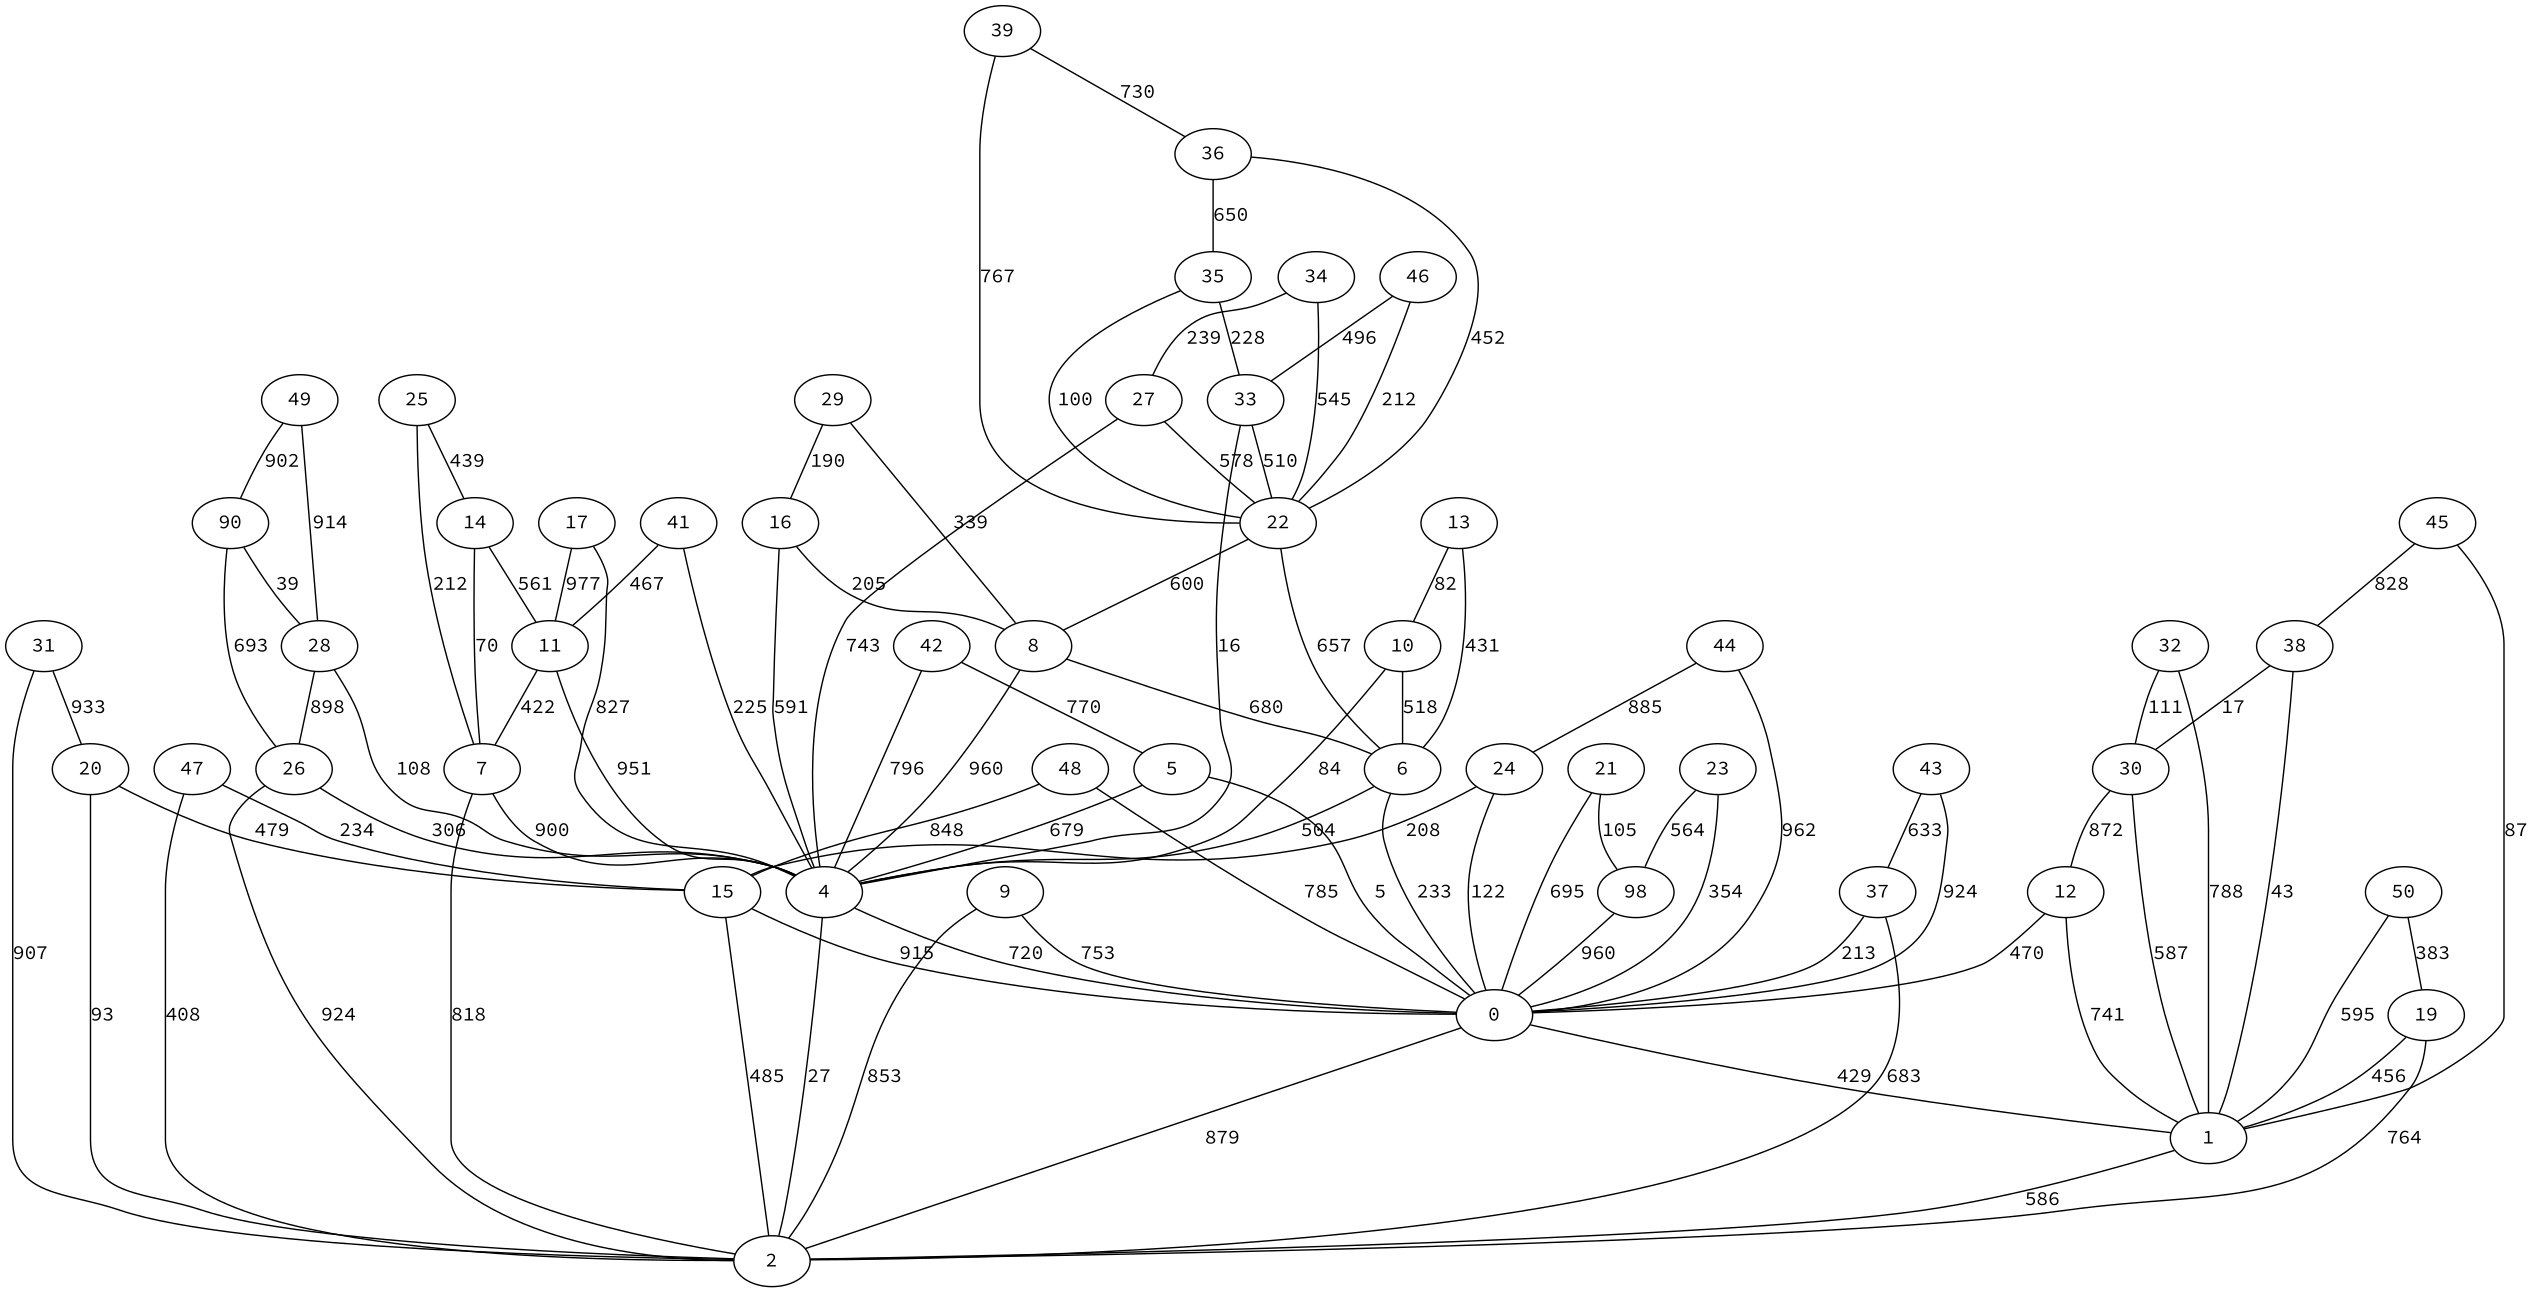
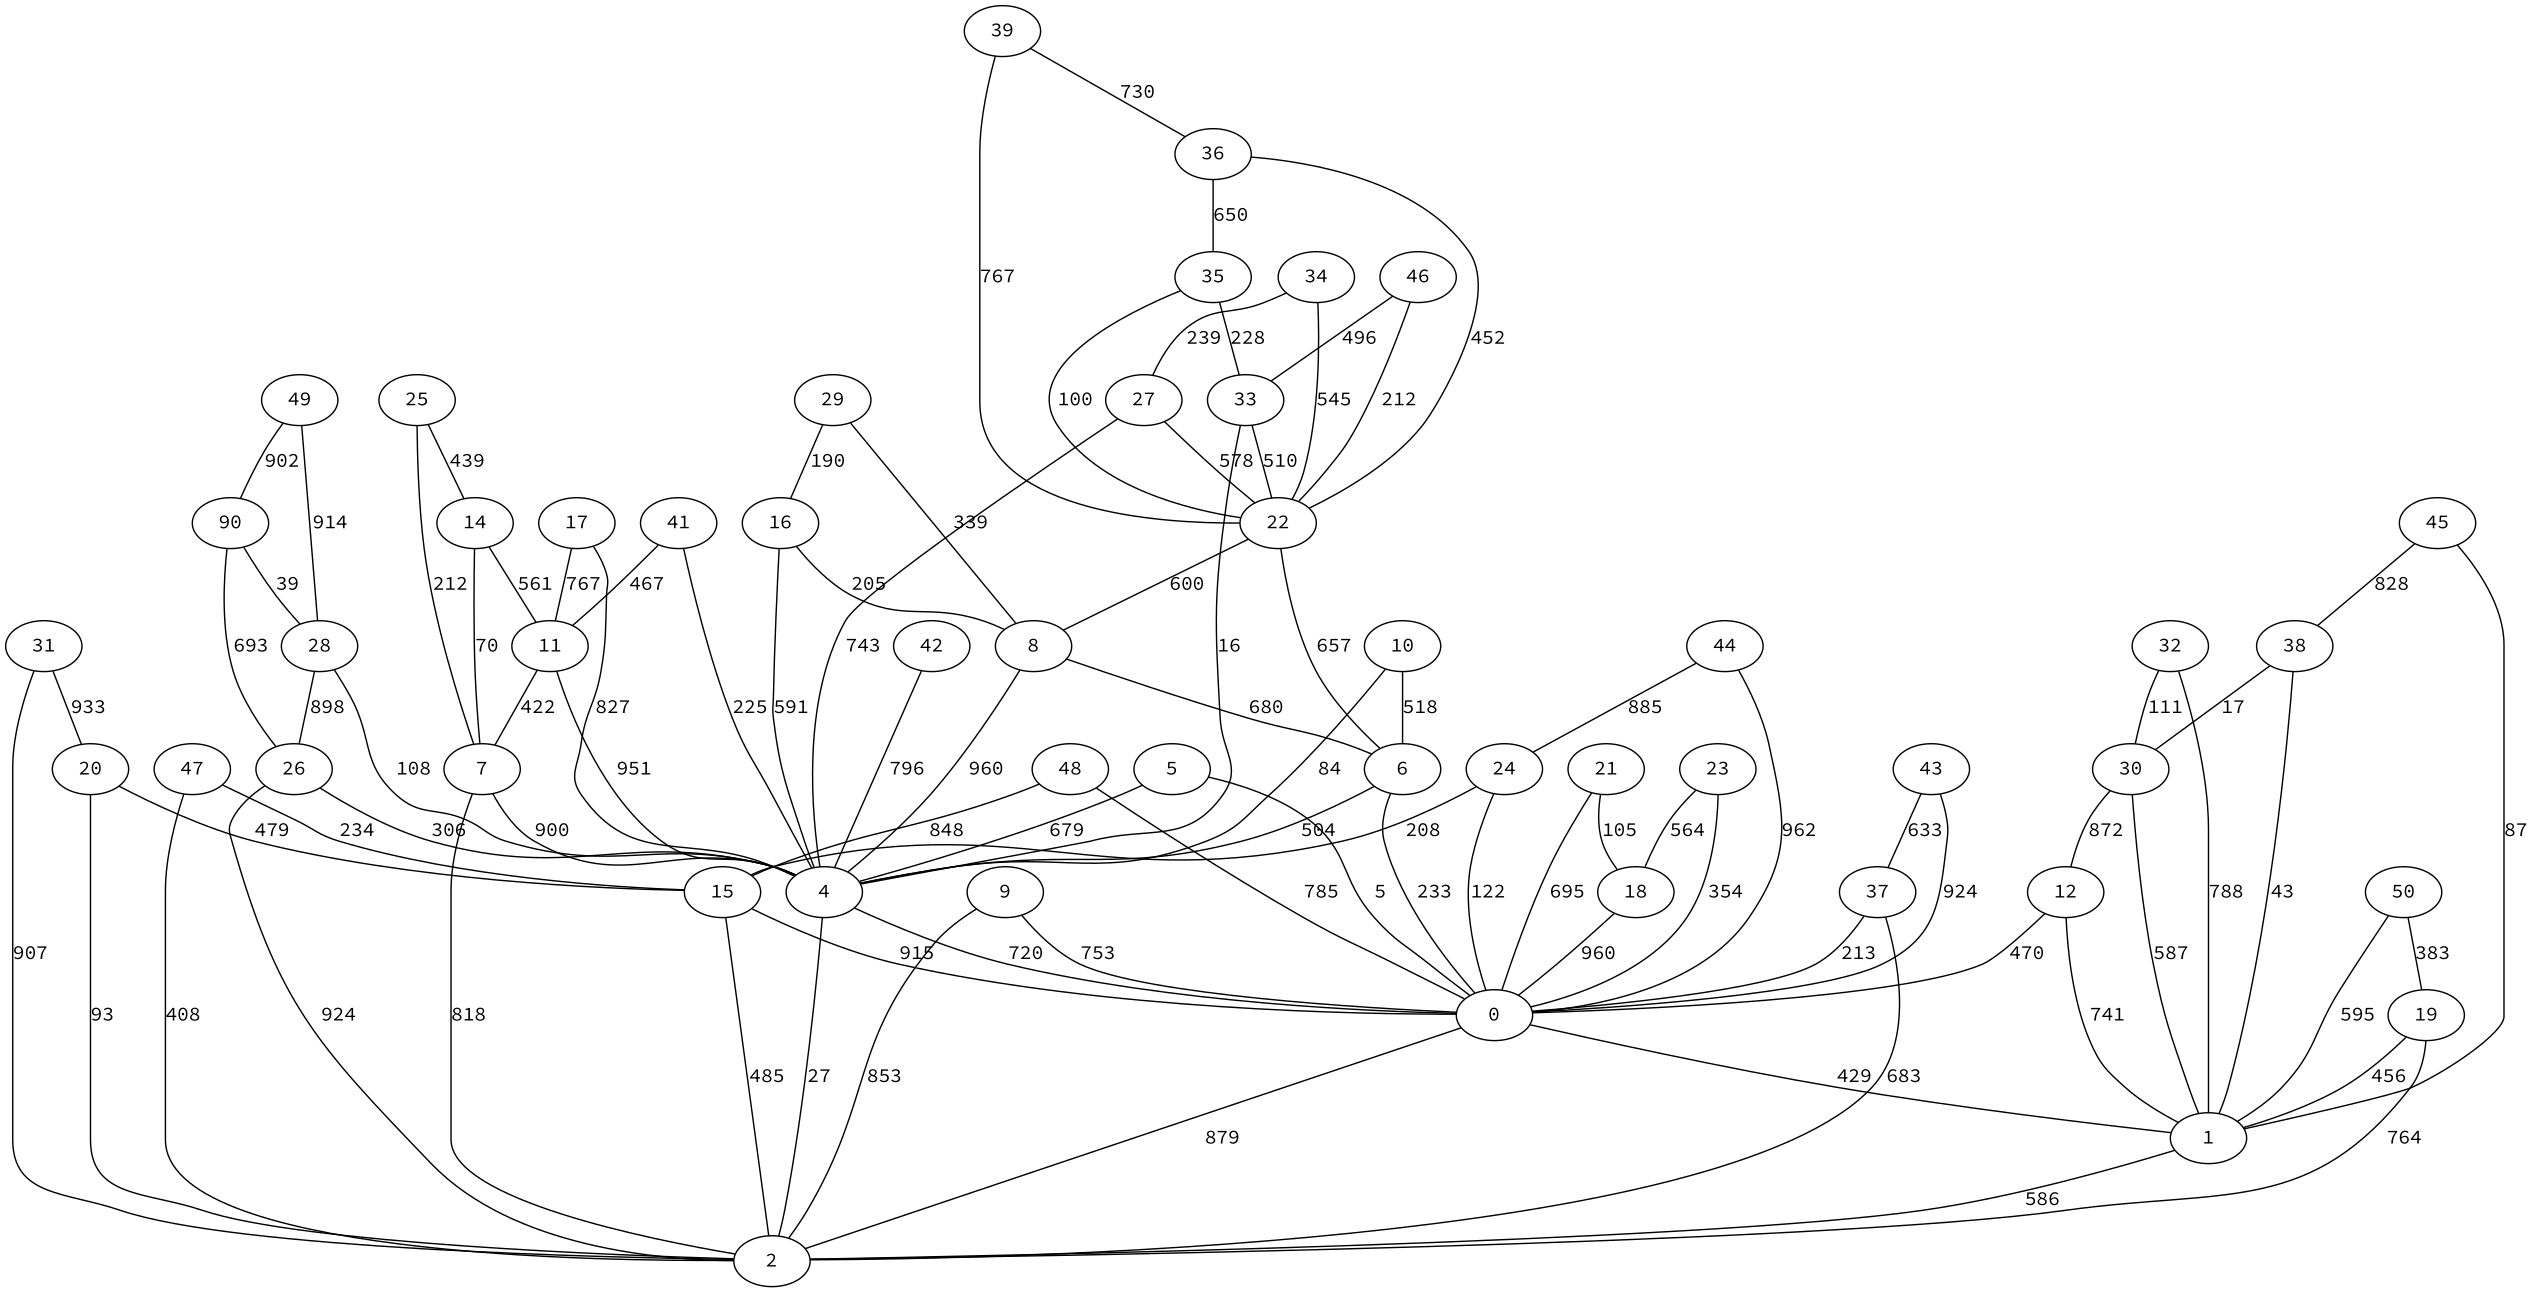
(1459, 523) -> none
(583, 585) -> (583, 585)
(1052, 708) -> none
(1636, 892) -> (1636, 892)
